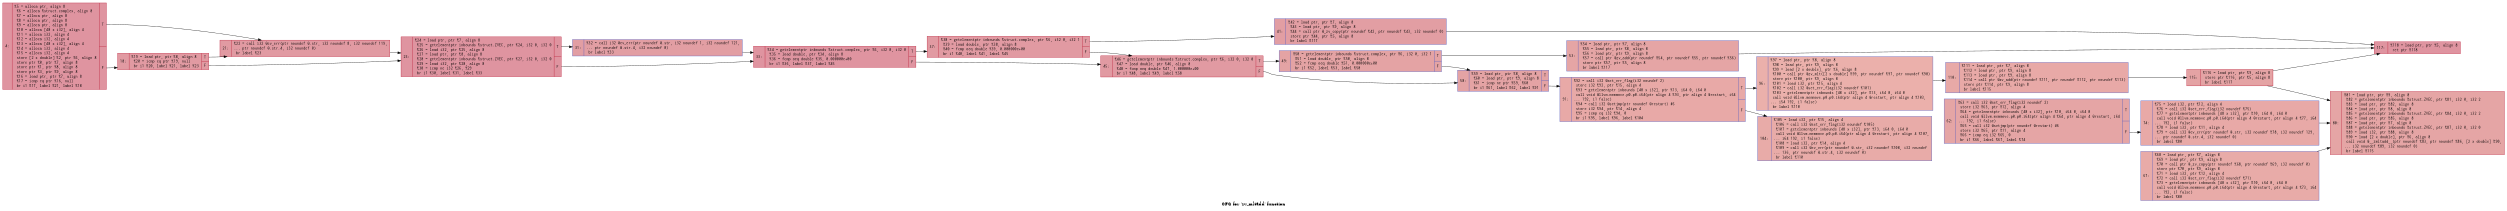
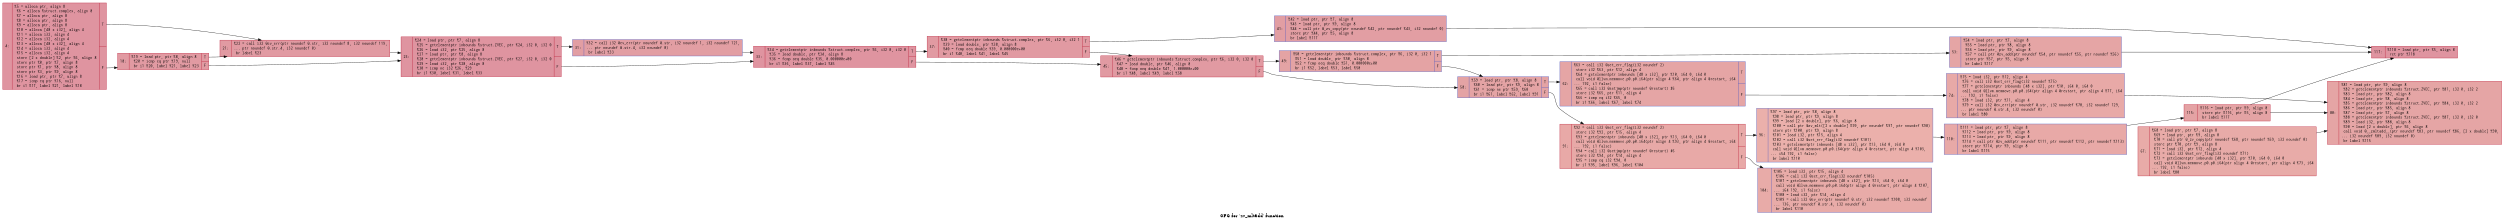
none -> (1553, 82)
(1653, 99) -> (1653, 146)
(2230, 176) -> (2227, 151)
